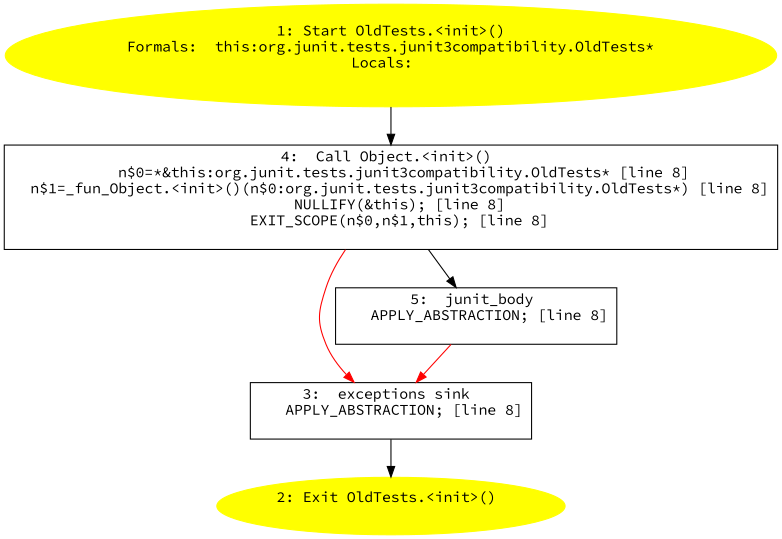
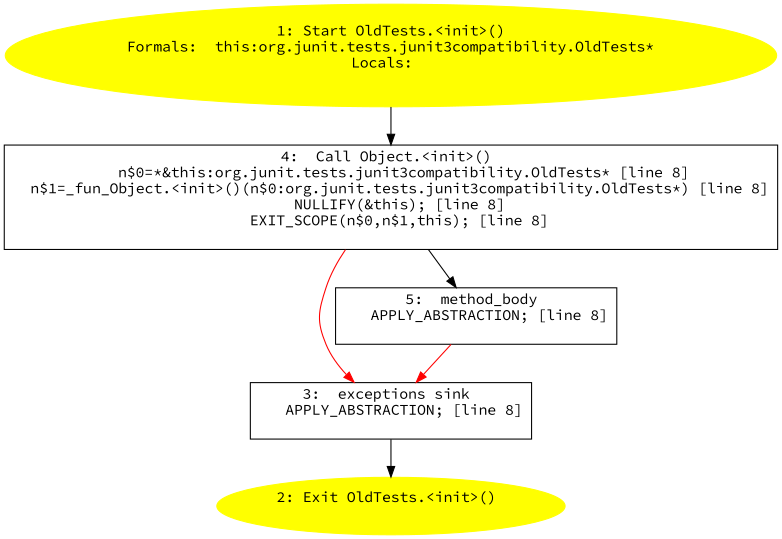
(476, 316) -> (476, 316)
